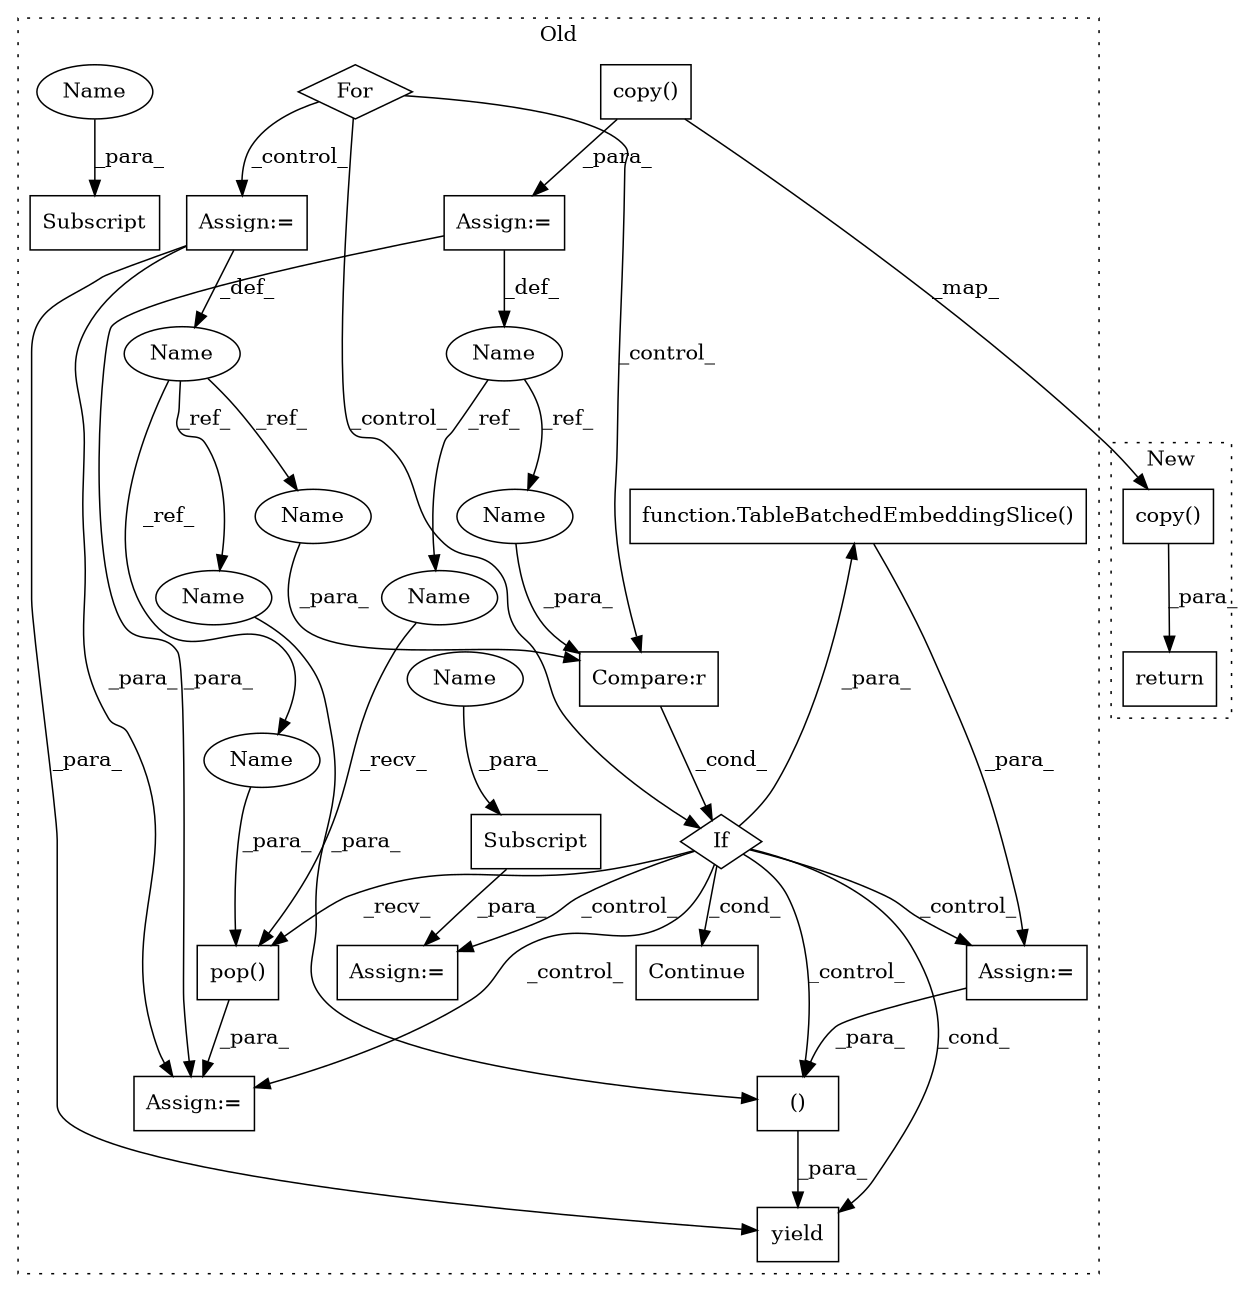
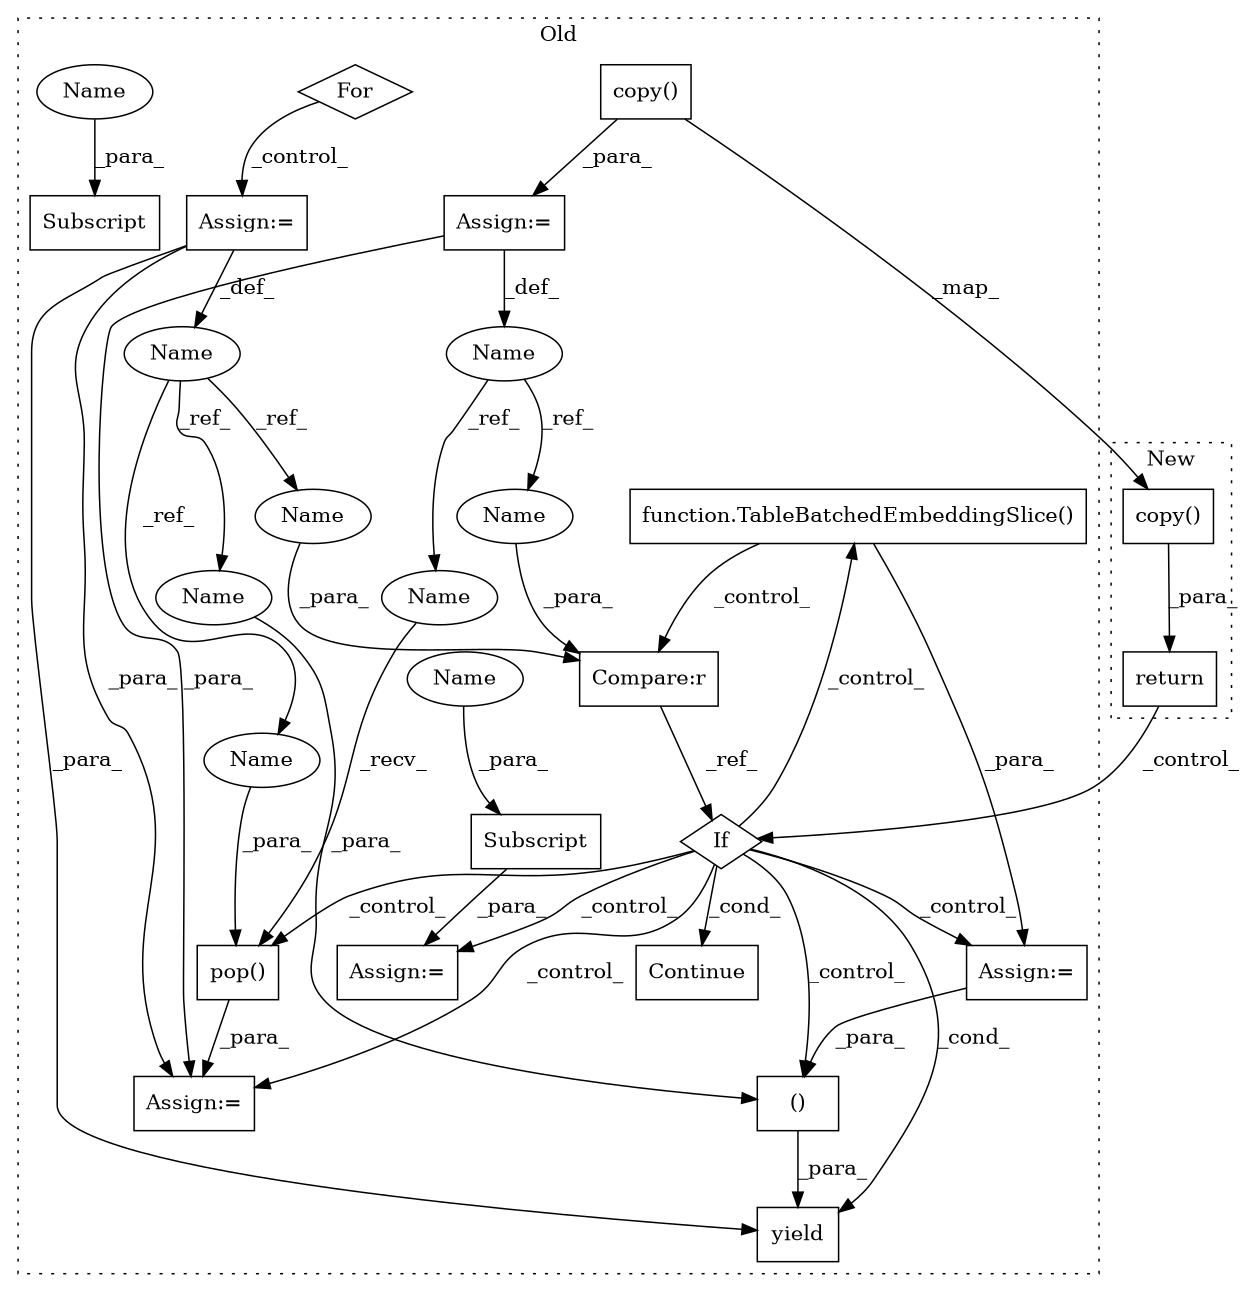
(622, 277) -> (703, 581)
(421, 510) -> (977, 818)
(876, 679) -> (876, 679)
(732, 760) -> (732, 760)
(397, 907) -> (397, 907)
